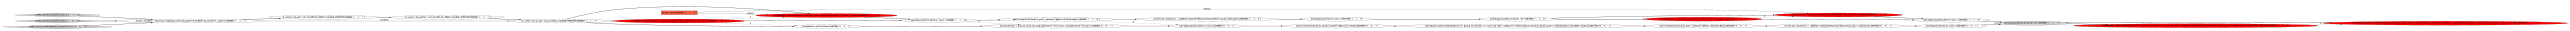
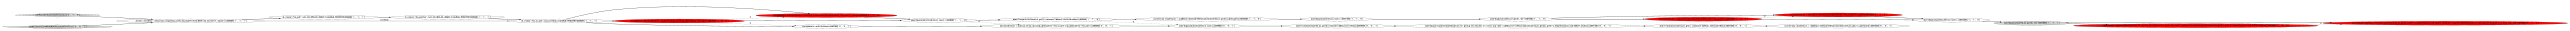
(679, 13) -> none
(57, 21) -> none
(1952, 26) -> none
